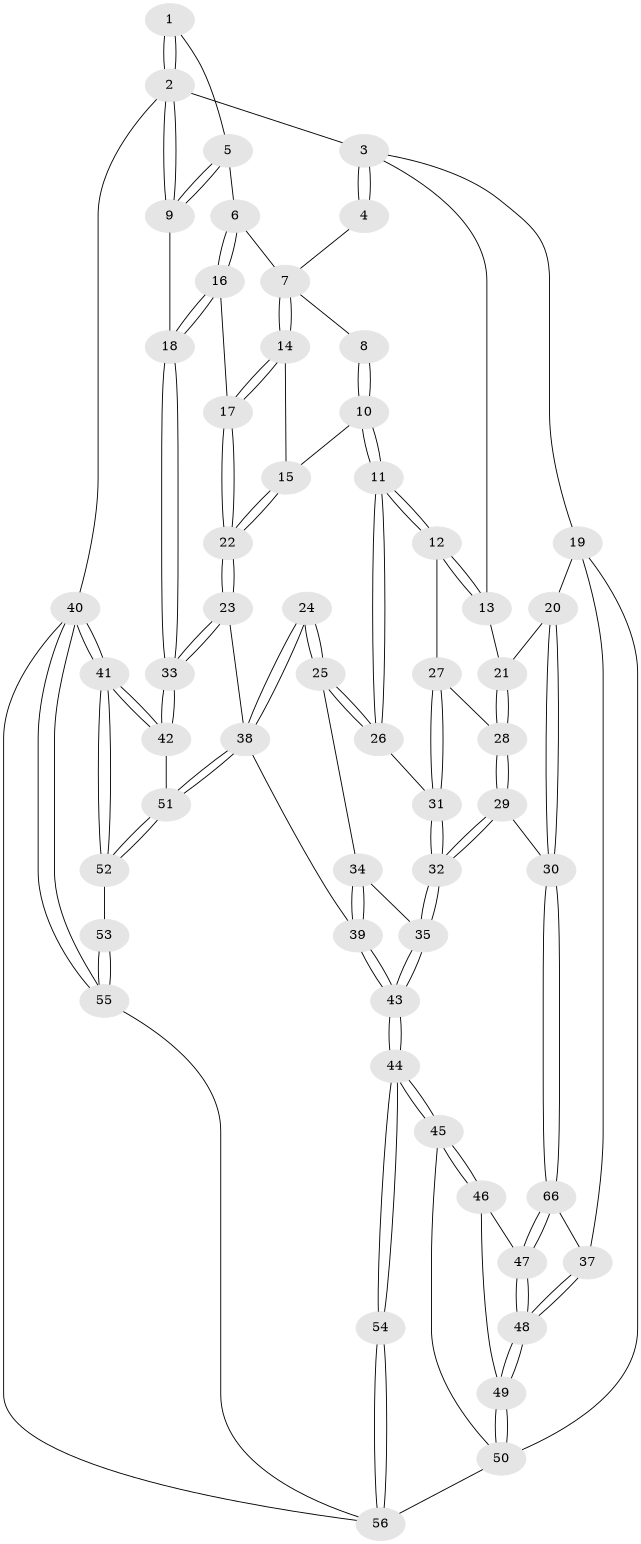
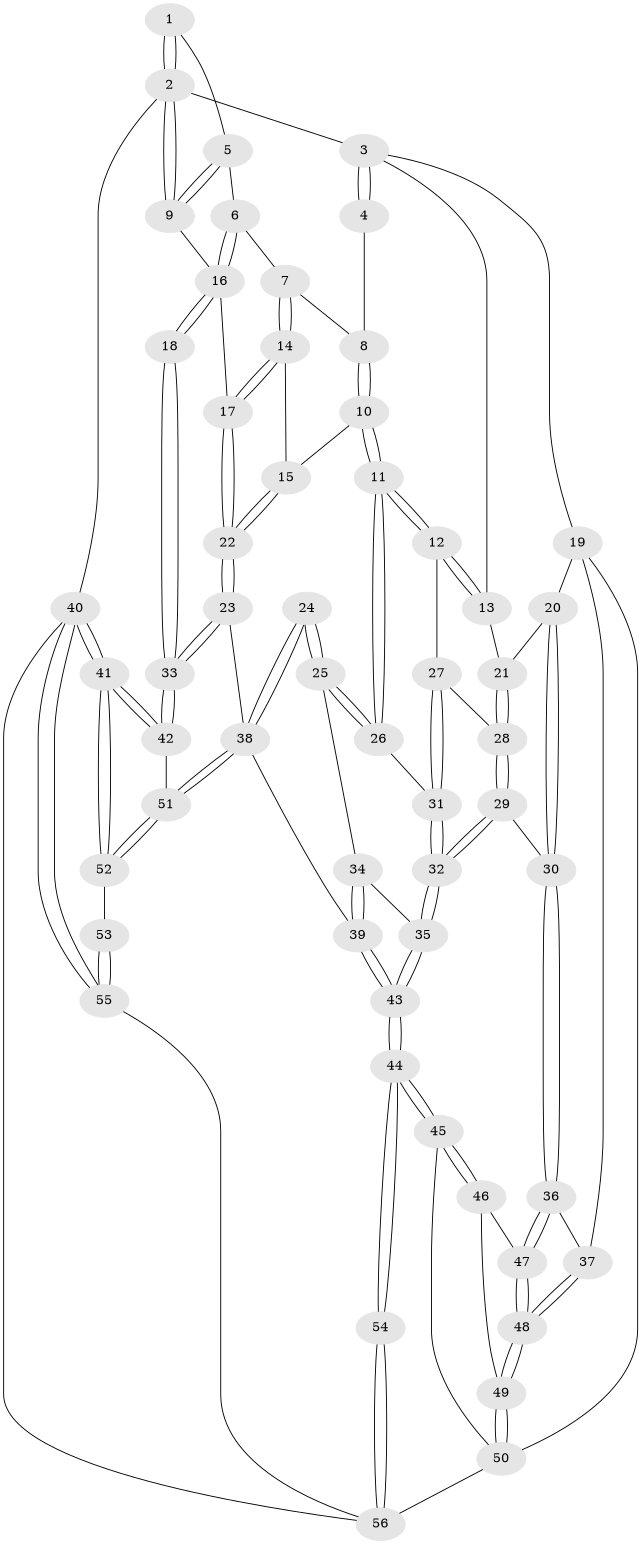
(325, 249) -> (364, 282)
(170, 282) -> (195, 249)
(551, 1197) -> (551, 1197)
